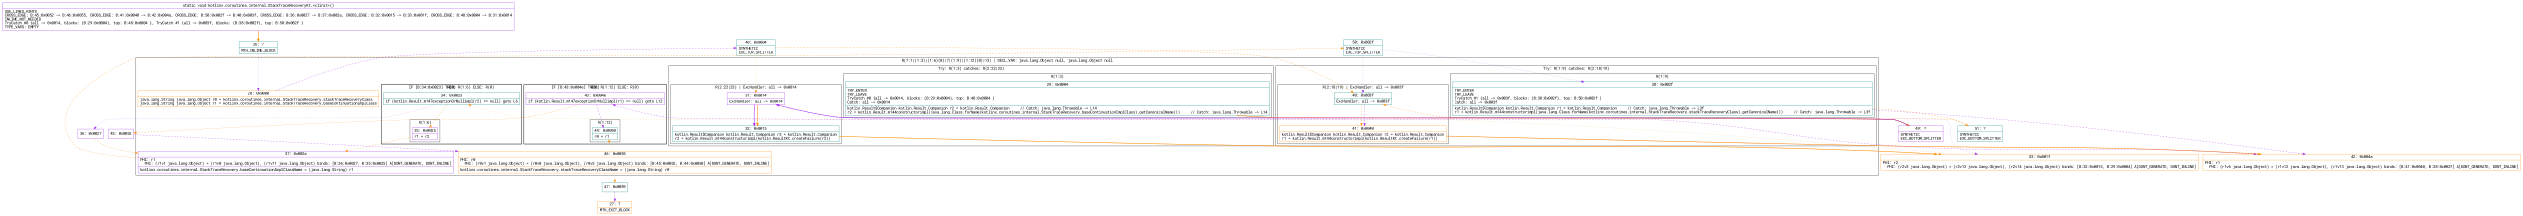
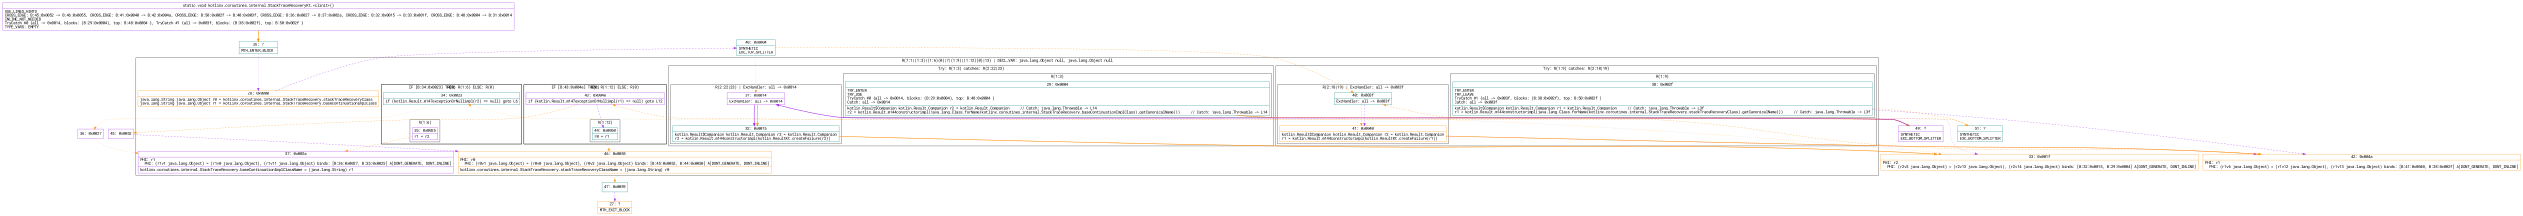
(1363, 48) -> none
(258, 51) -> (257, 51)
(857, 95) -> (855, 95)
(439, 115) -> none
(265, 118) -> (265, 118)
(1684, 122) -> (1684, 122)
(611, 147) -> (607, 146)
(114, 149) -> (114, 149)
